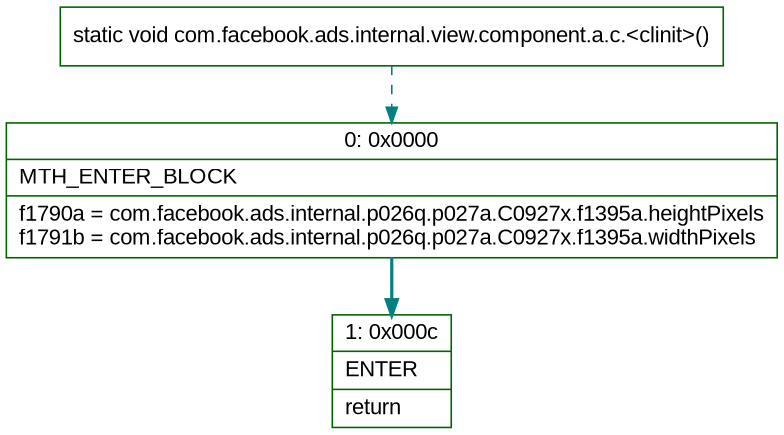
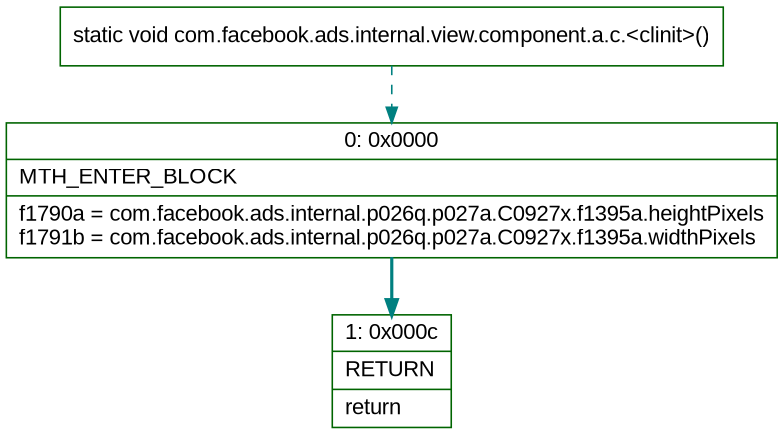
(381, 370) -> (390, 370)
